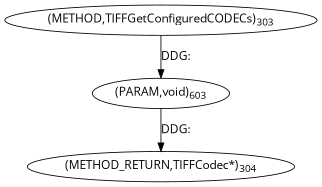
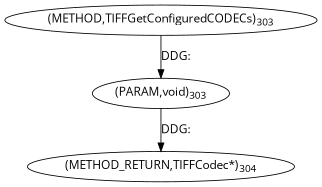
(198, 92) -> (198, 92)
